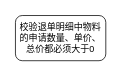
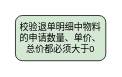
(60, 38) -> (60, 38)
